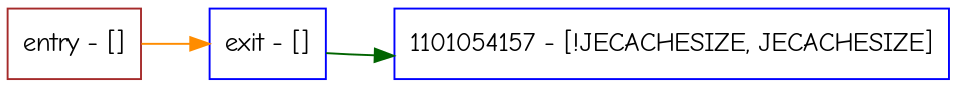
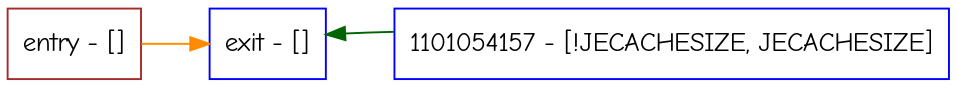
(350, 54) -> (370, 33)
